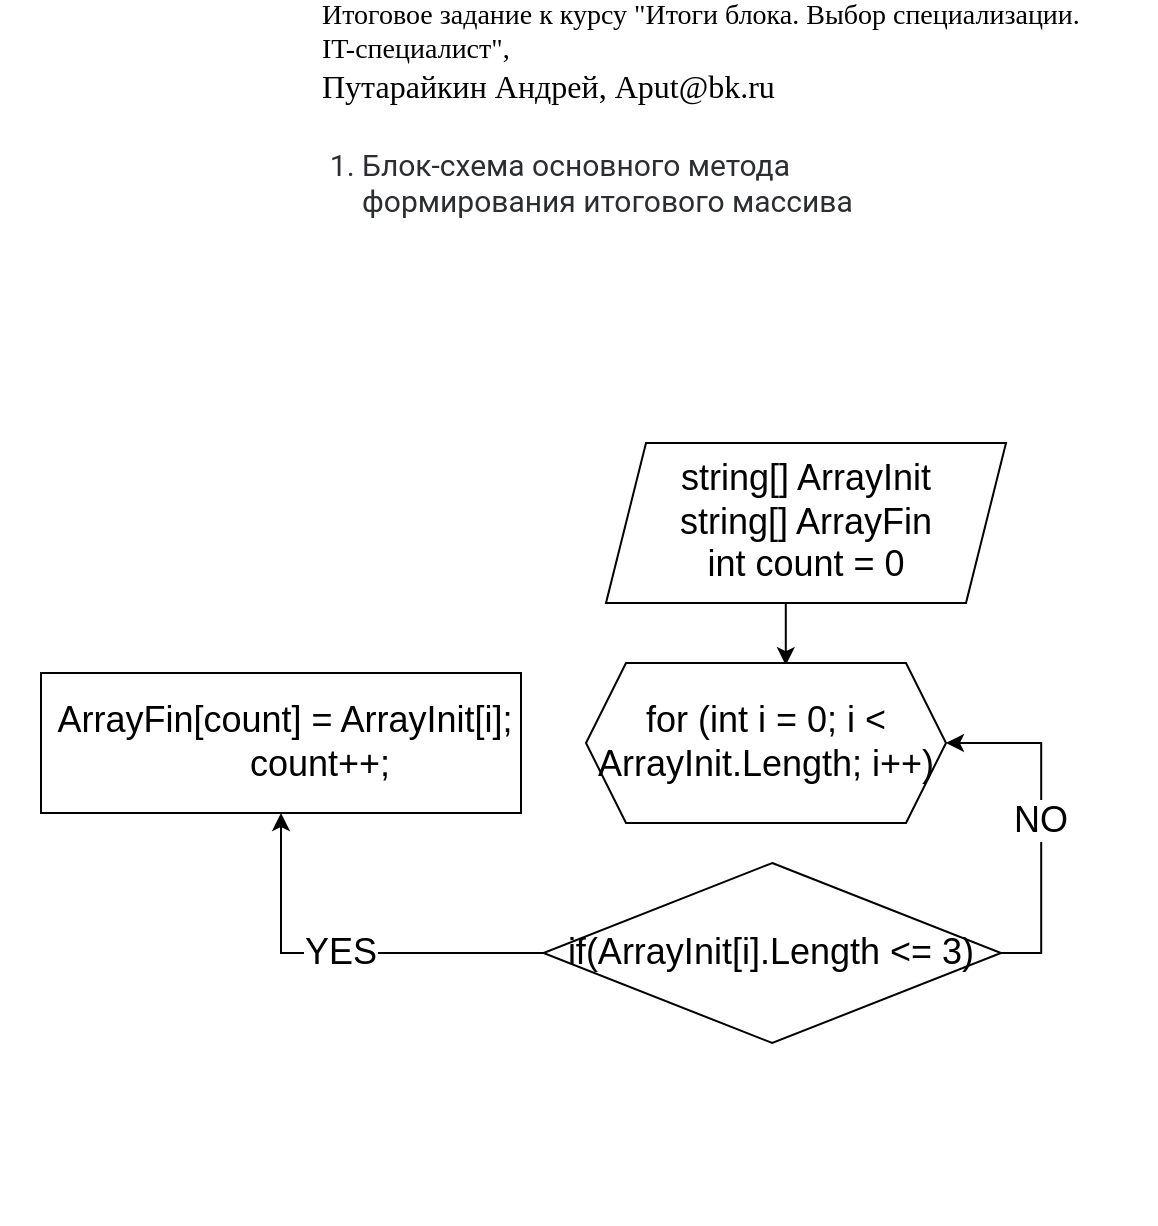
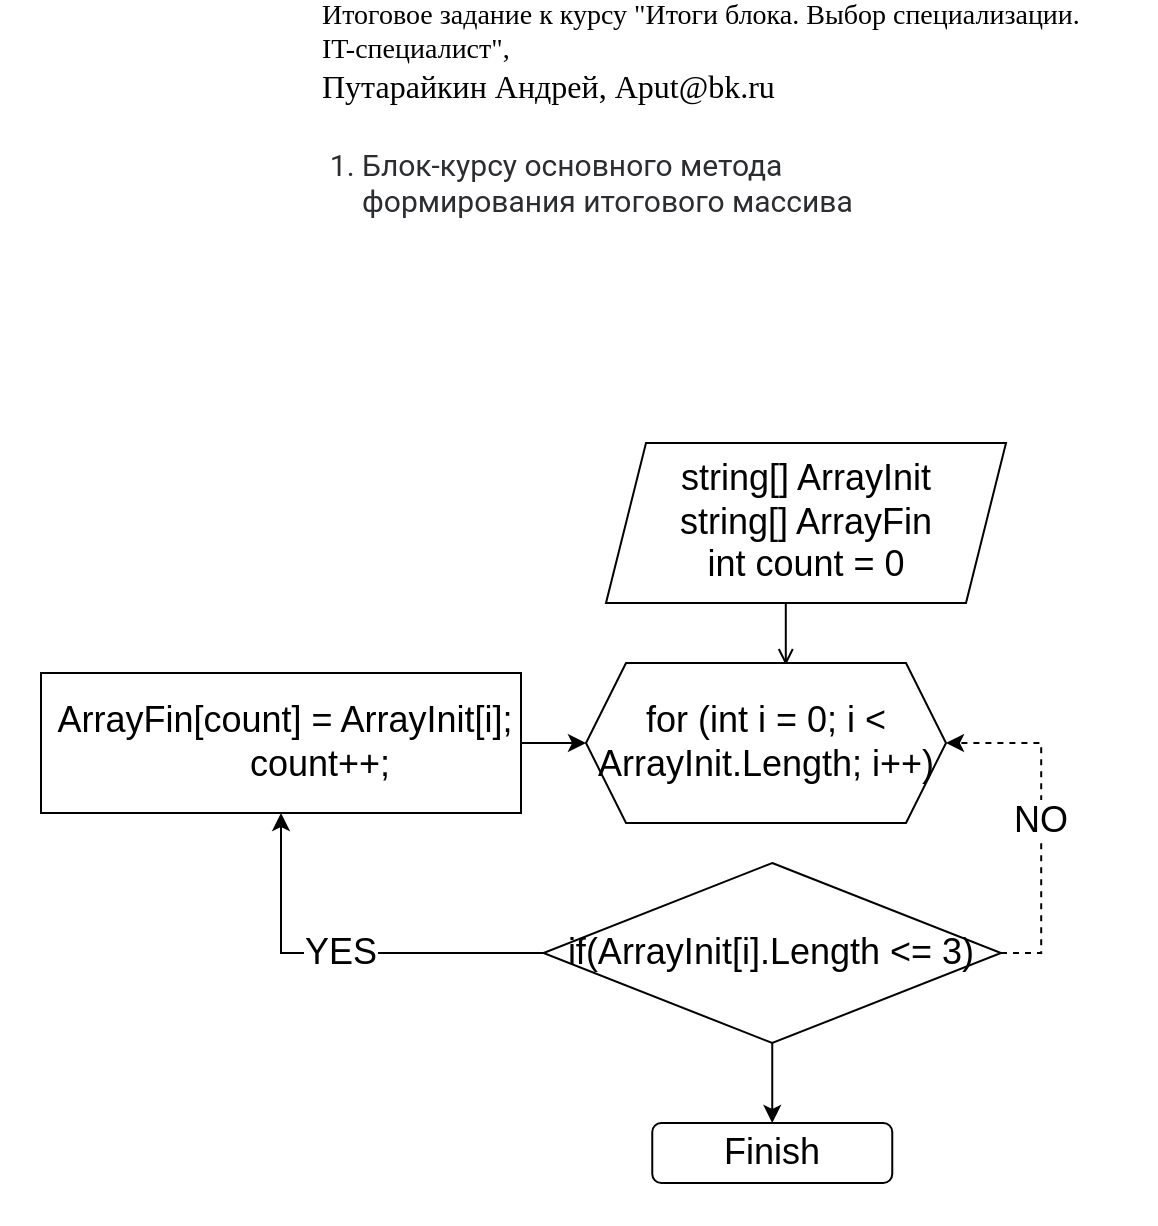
(571, 193) -> (571, 193)
(786, 650) -> (786, 653)
none -> (547, 743)
(1041, 915) -> (1041, 915)
none -> (772, 1076)
none -> (772, 1153)
